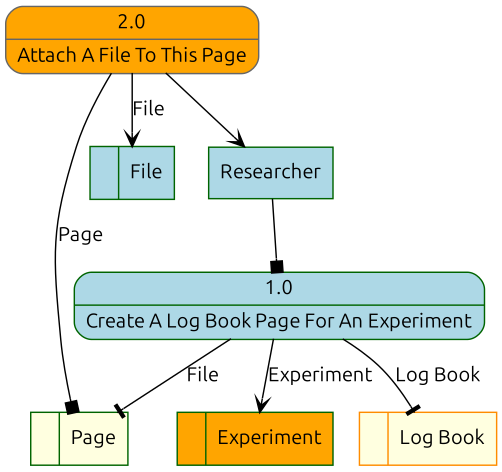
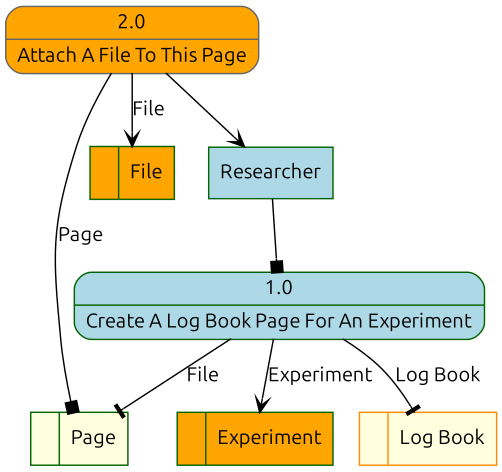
(132, 173) -> (132, 173)
